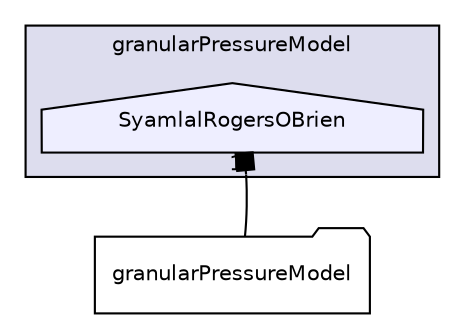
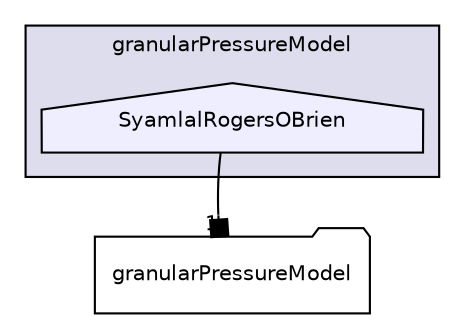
(247, 206) -> (218, 190)
